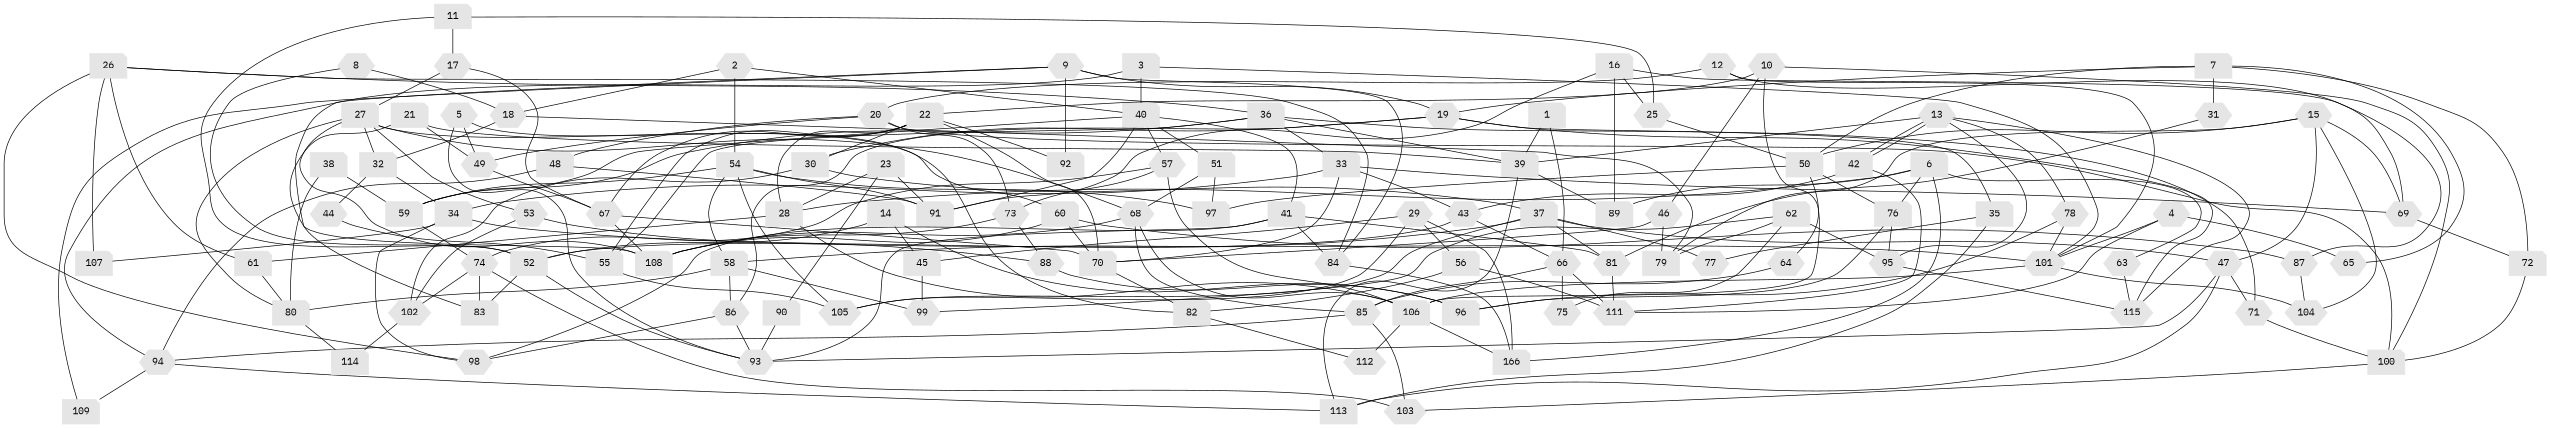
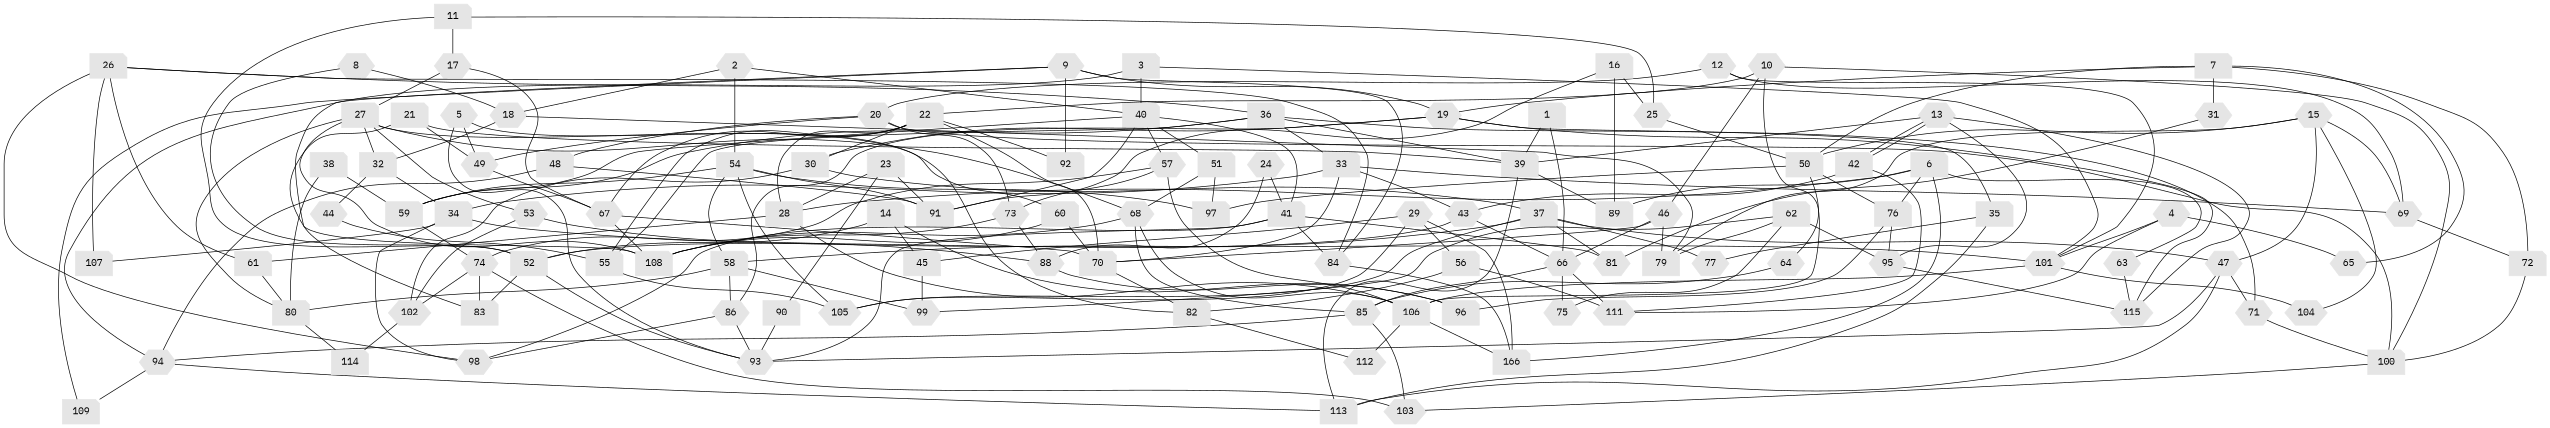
none -> (1266, 165)
(2070, 214) -> none
none -> (1613, 239)
(2299, 263) -> none
(1613, 288) -> none
